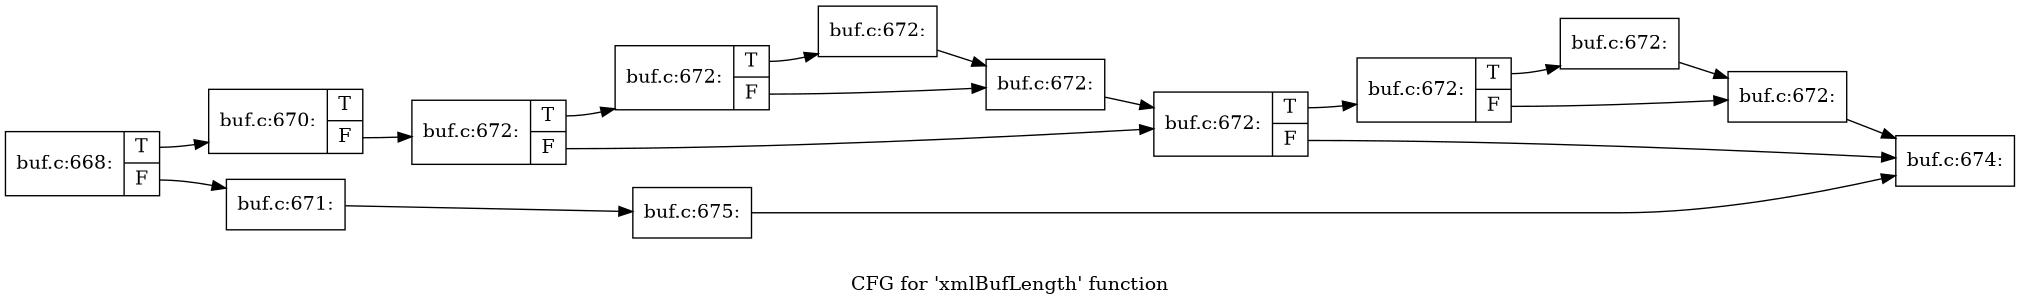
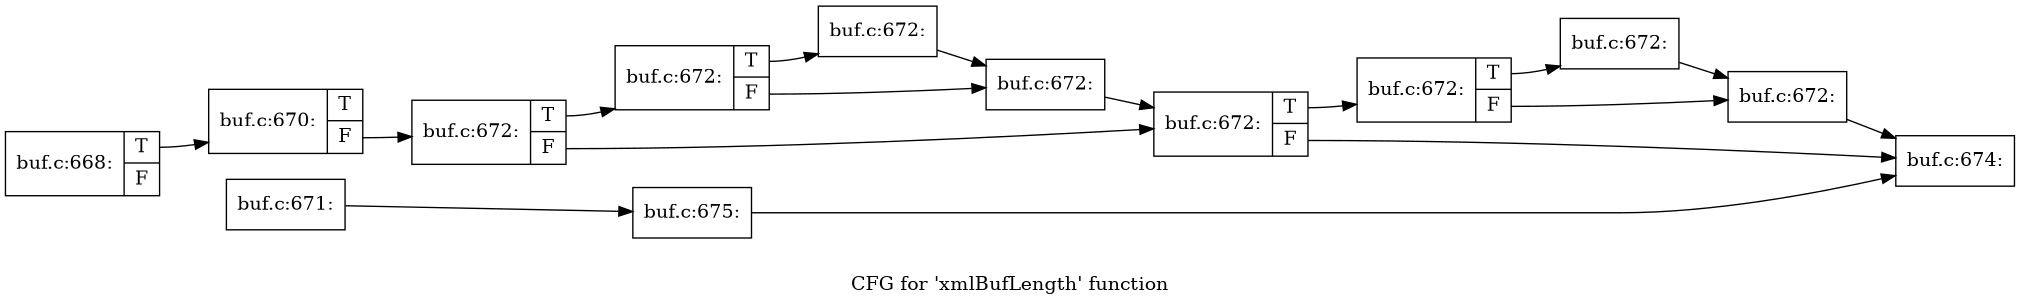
(186, 182) -> none
